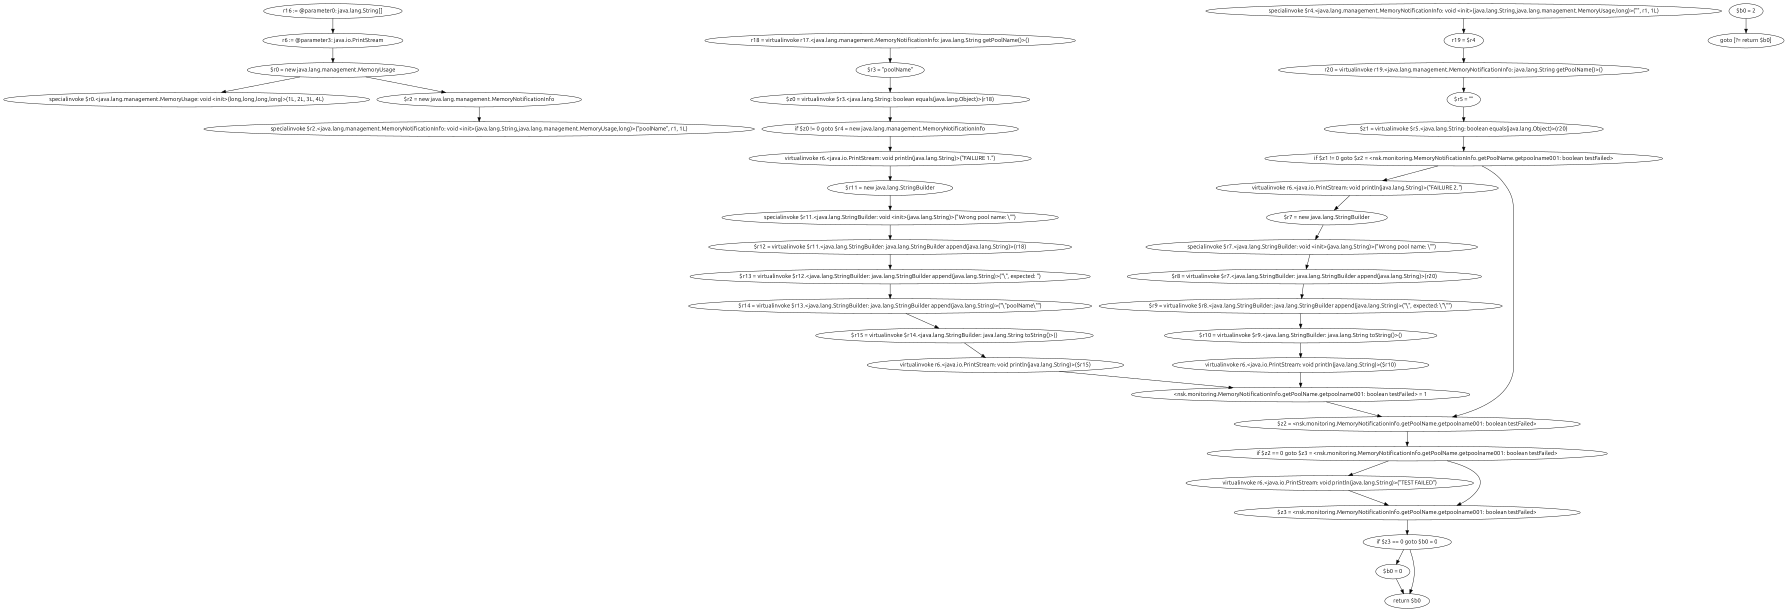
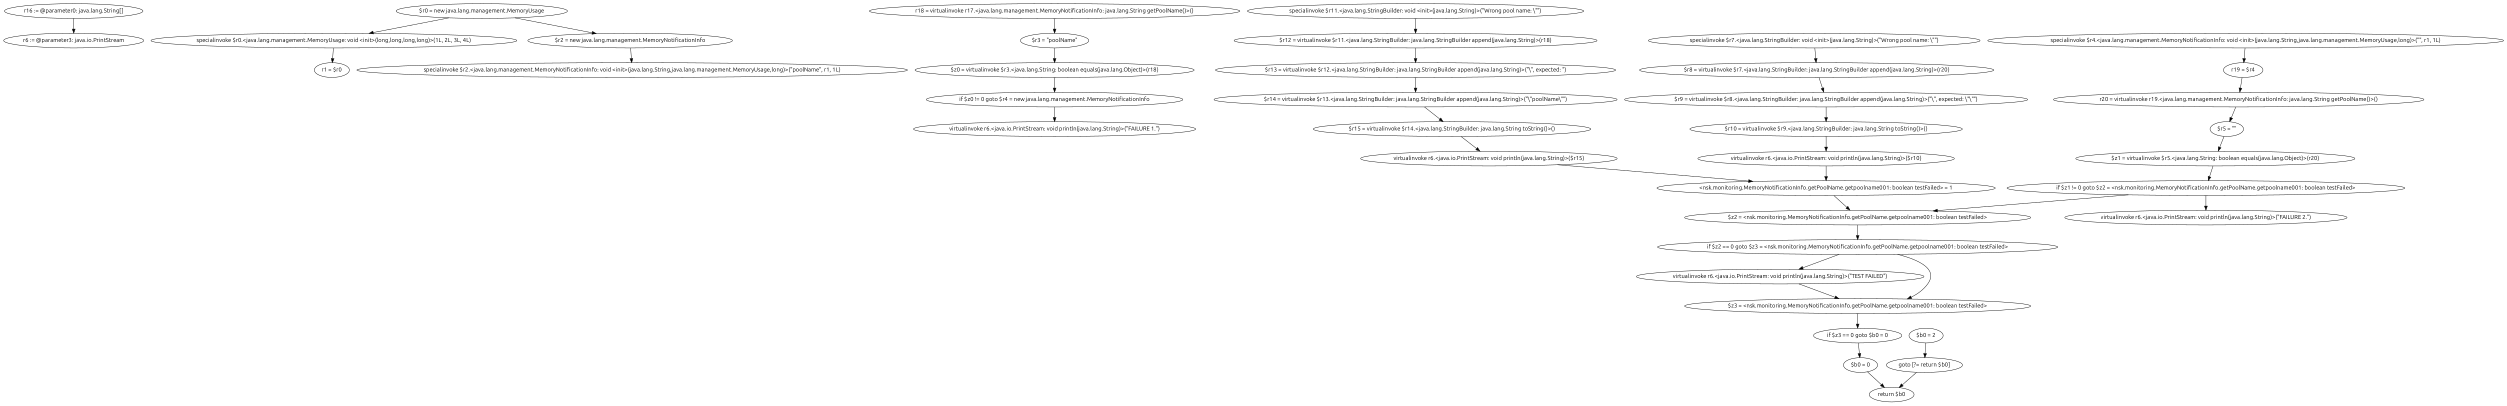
(333, 53) -> none
none -> (332, 70)
(890, 188) -> none
(1327, 218) -> none
(1414, 570) -> (1909, 379)
